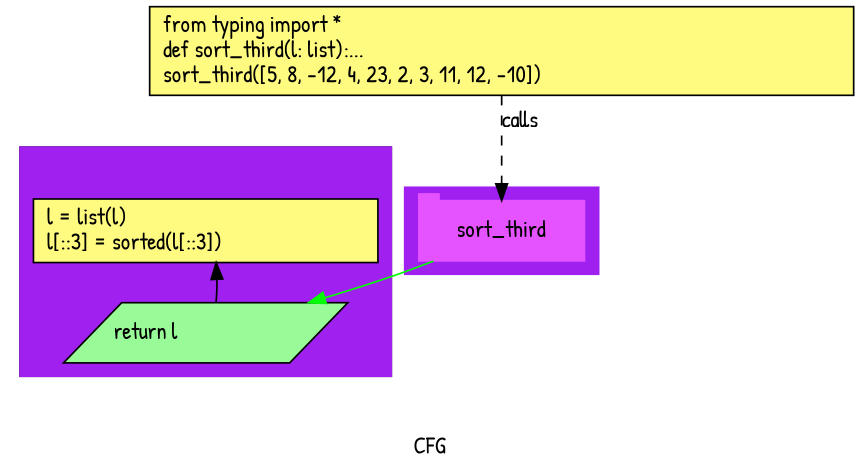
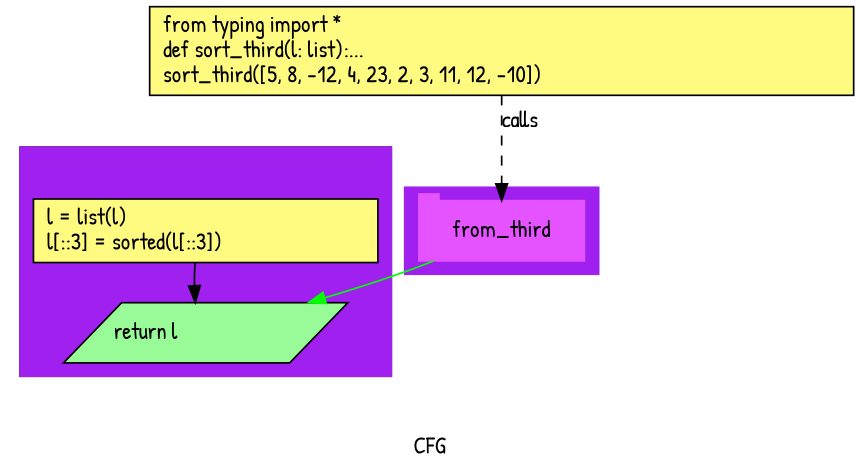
(502, 231) -> (502, 231)
(217, 291) -> (195, 274)
